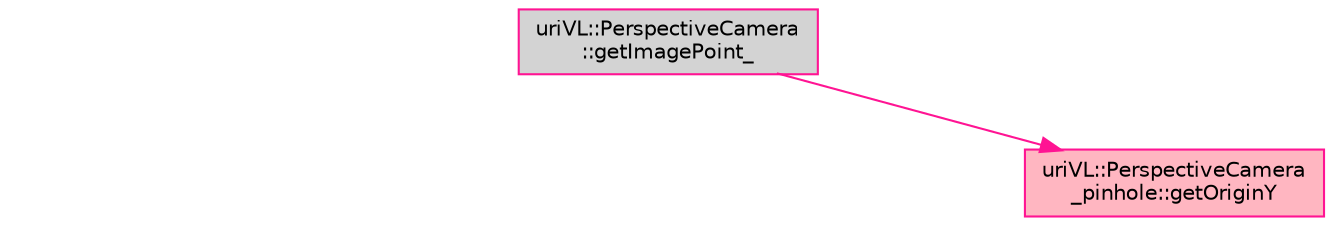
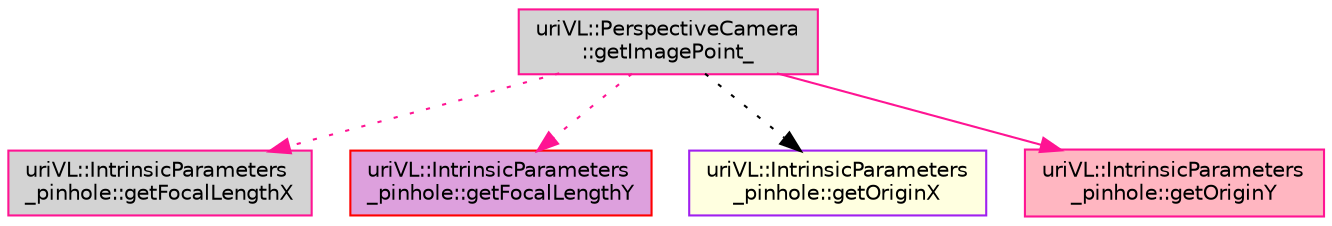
none -> (160, 183)
none -> (501, 183)
none -> (838, 183)
(1174, 183) -> (1174, 183)
